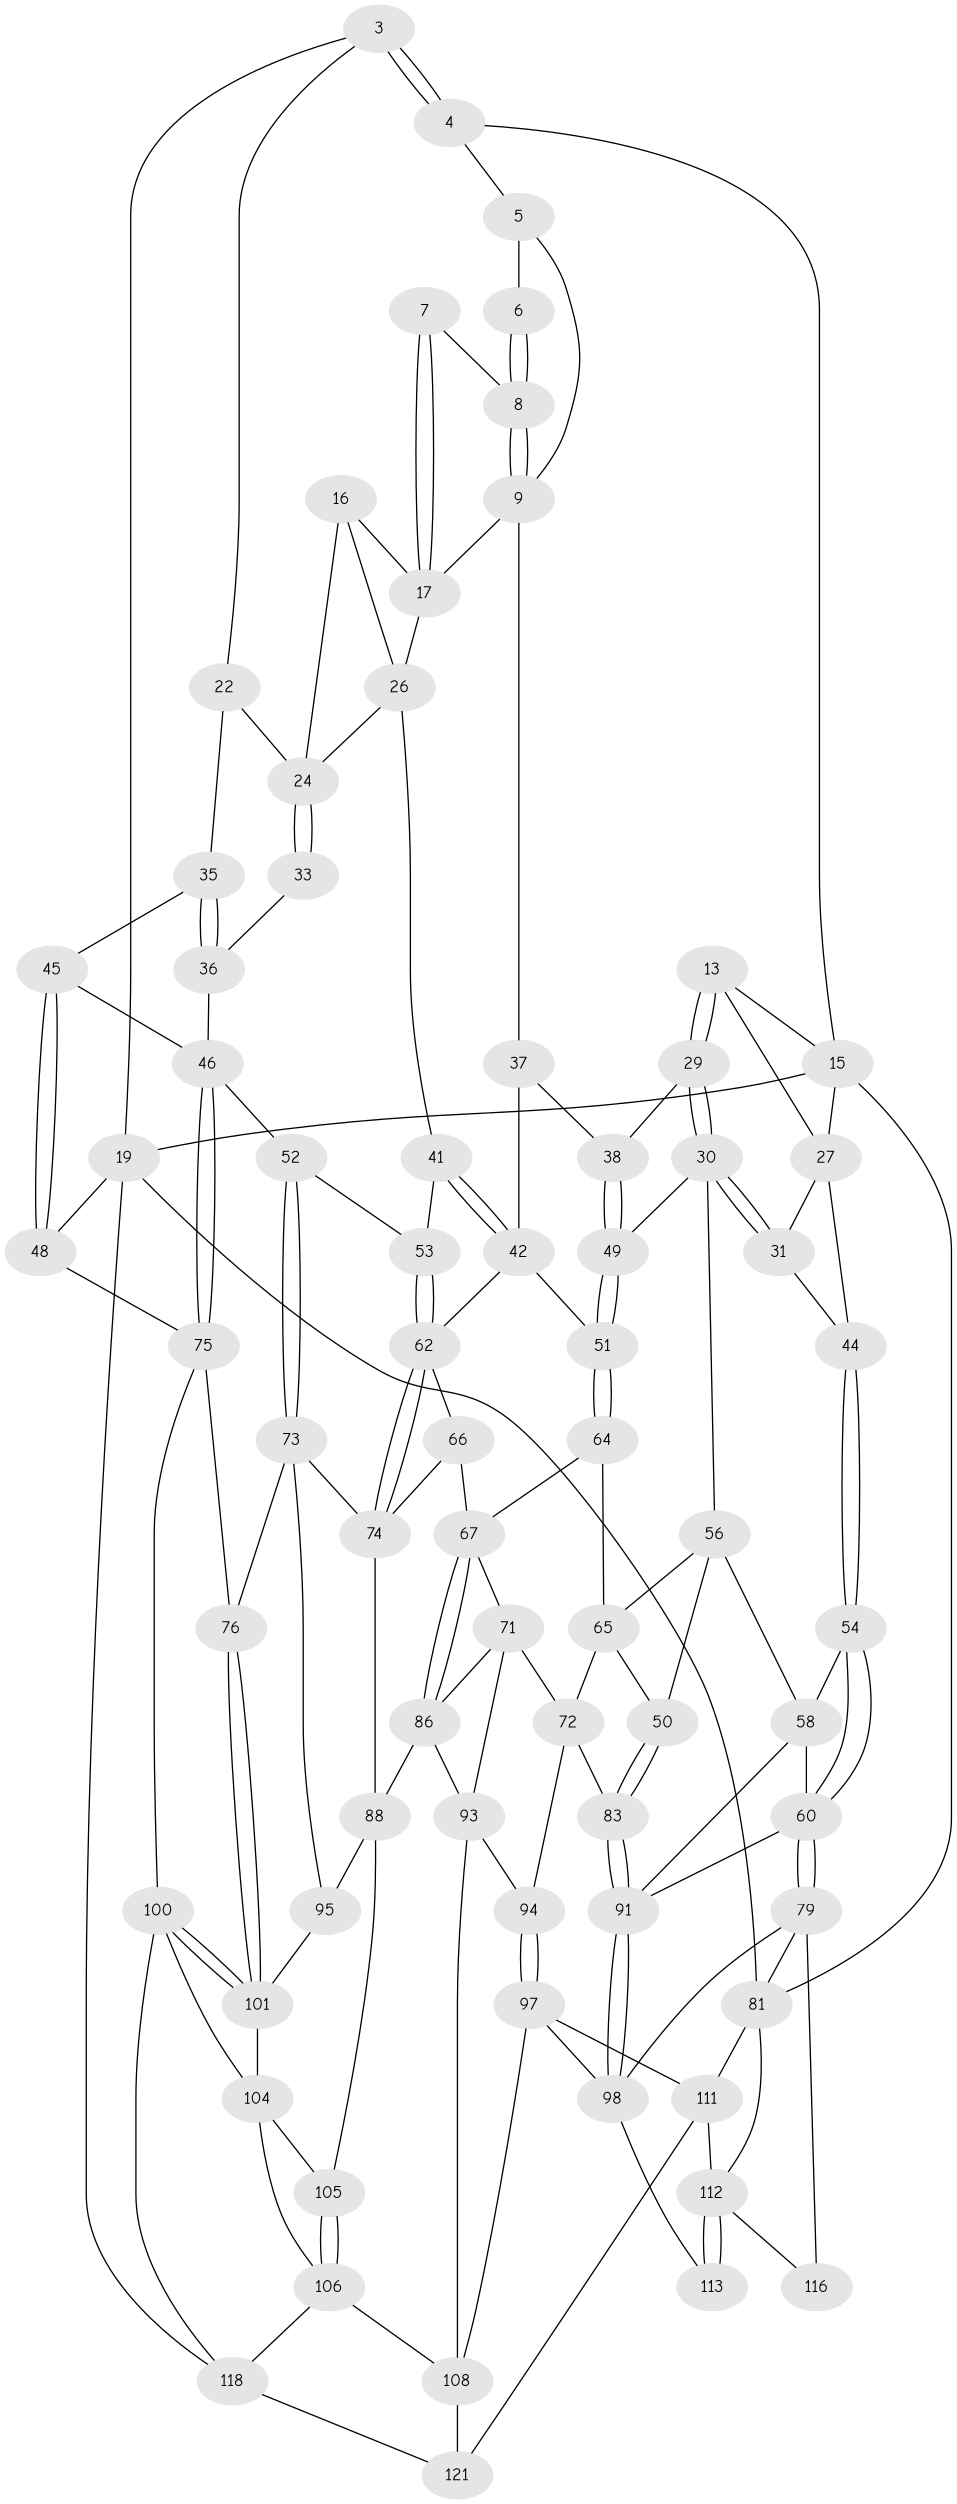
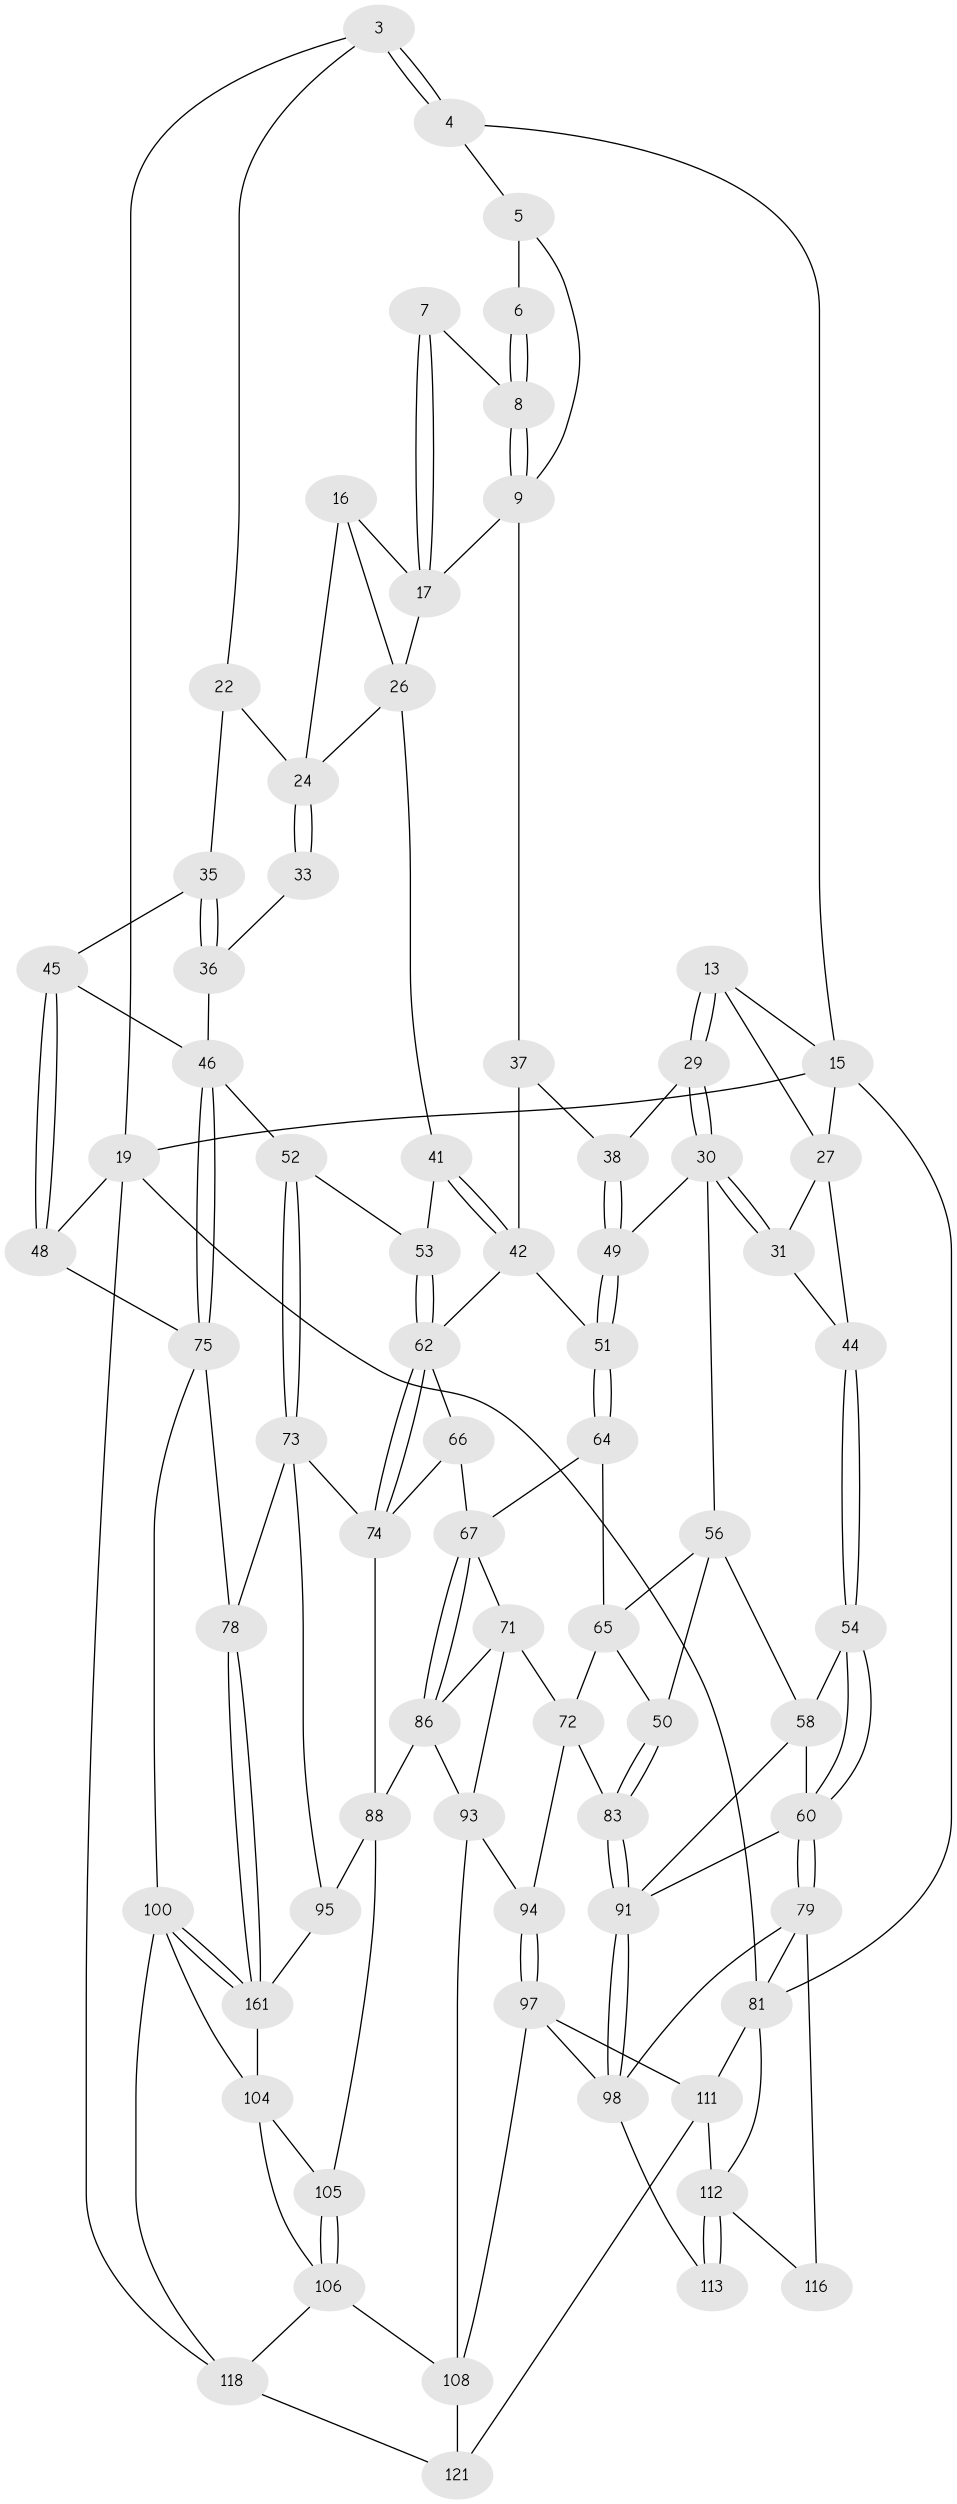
(231, 1628) -> (231, 1628)
(257, 2005) -> (257, 2005)
